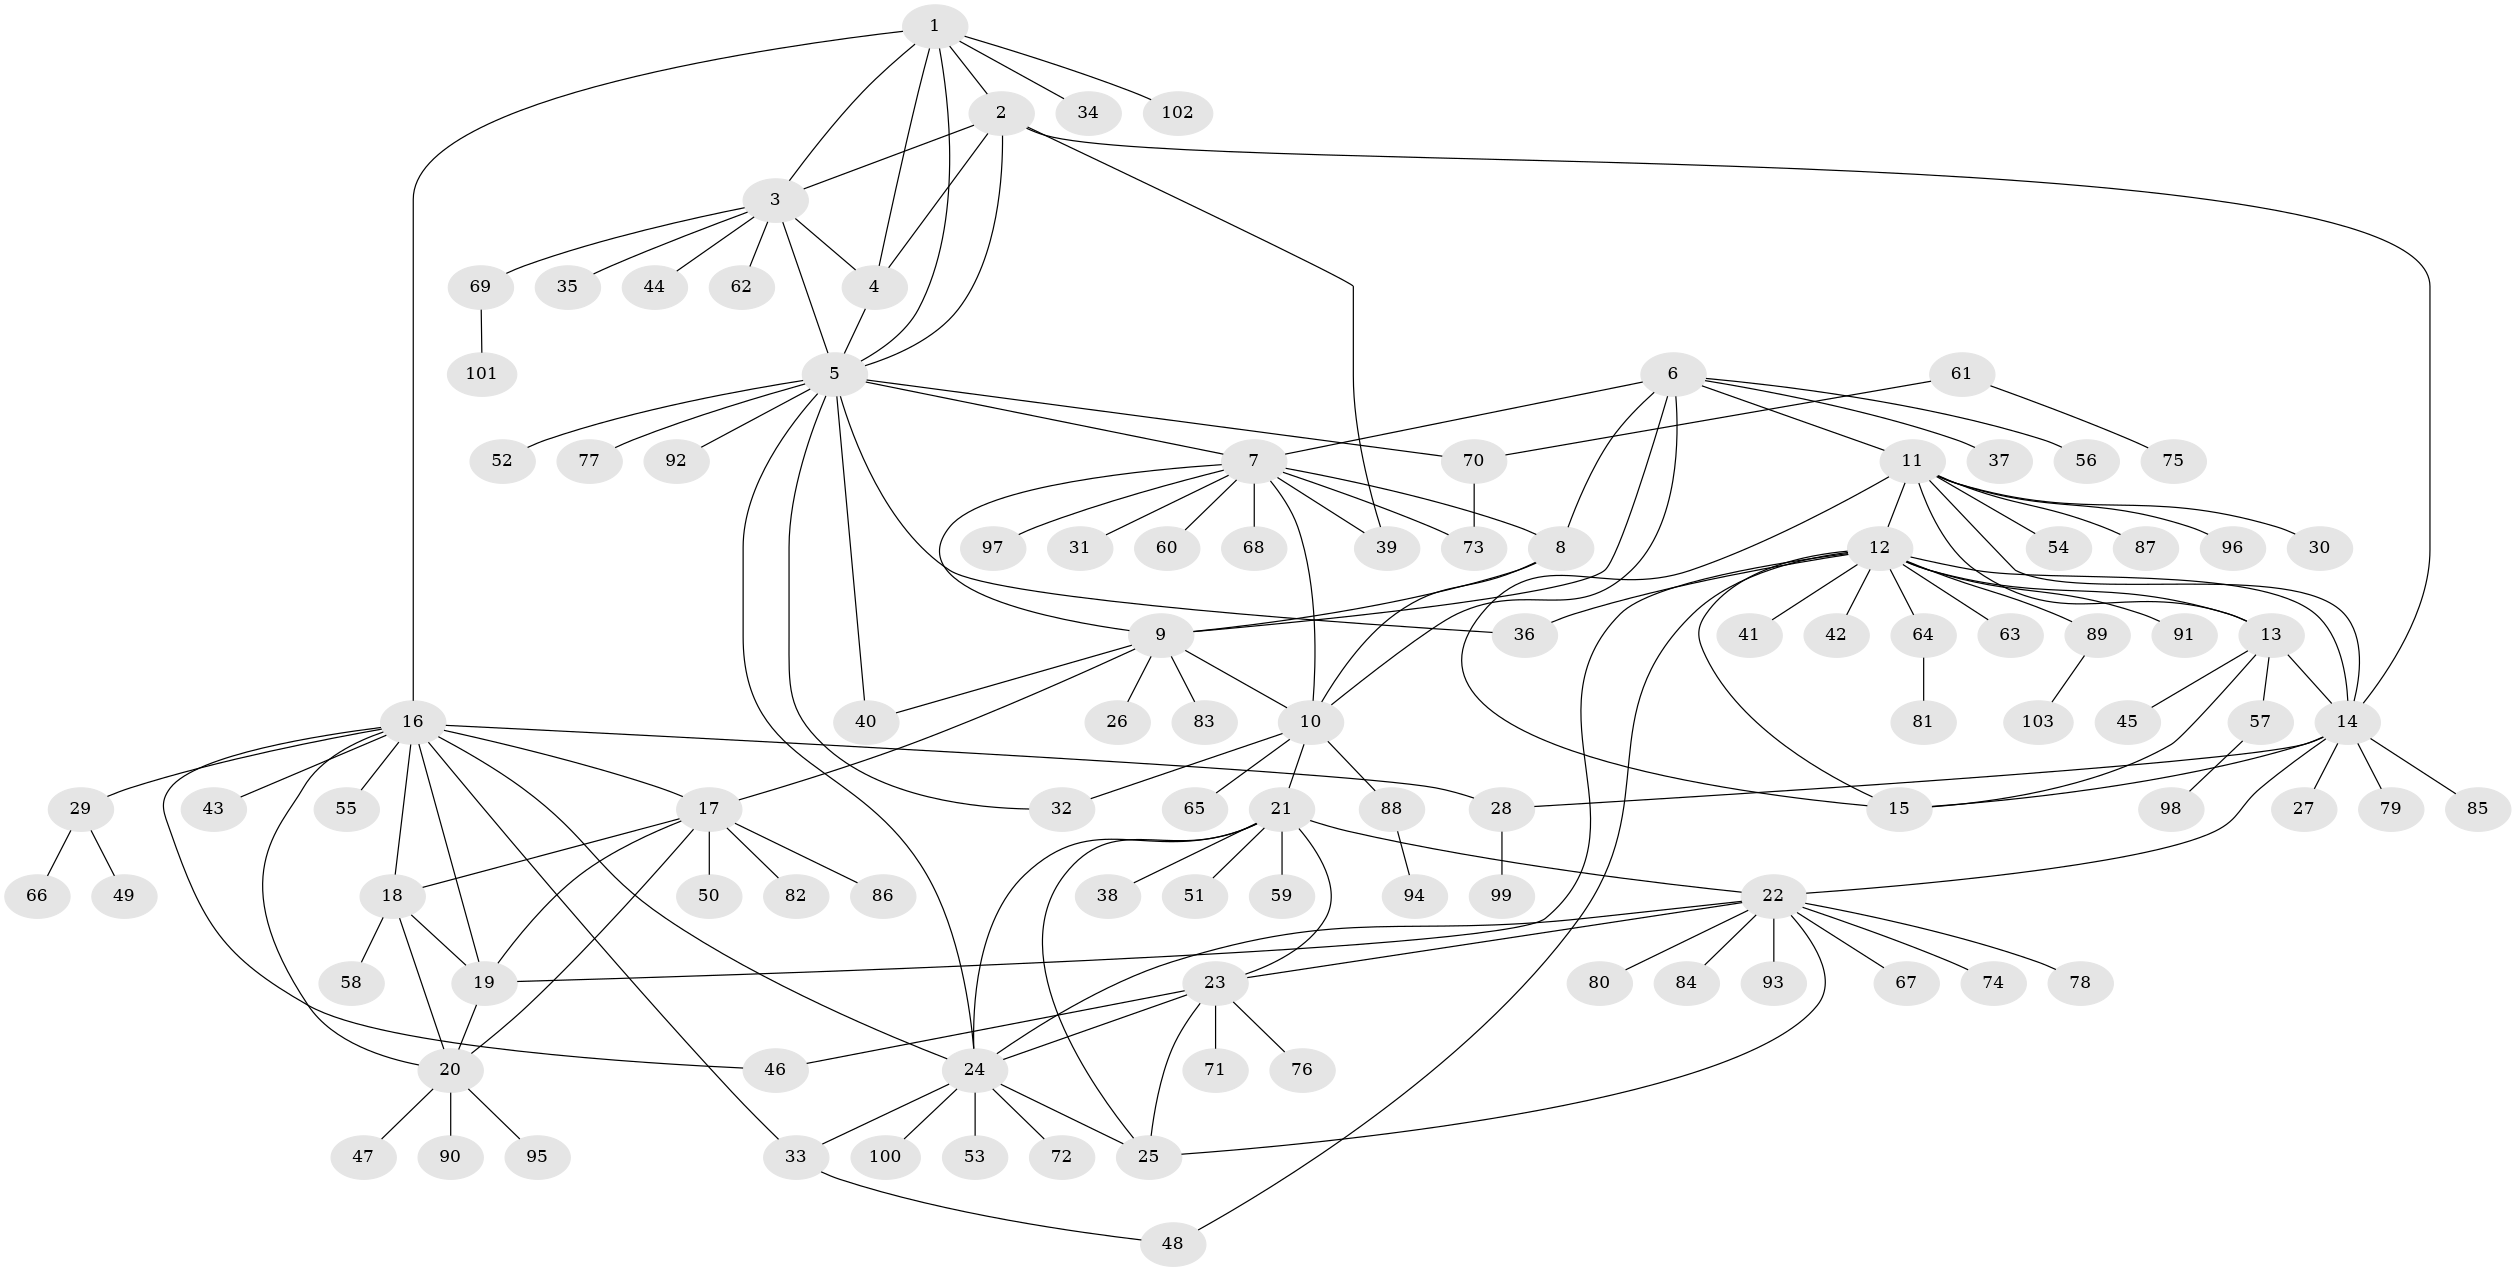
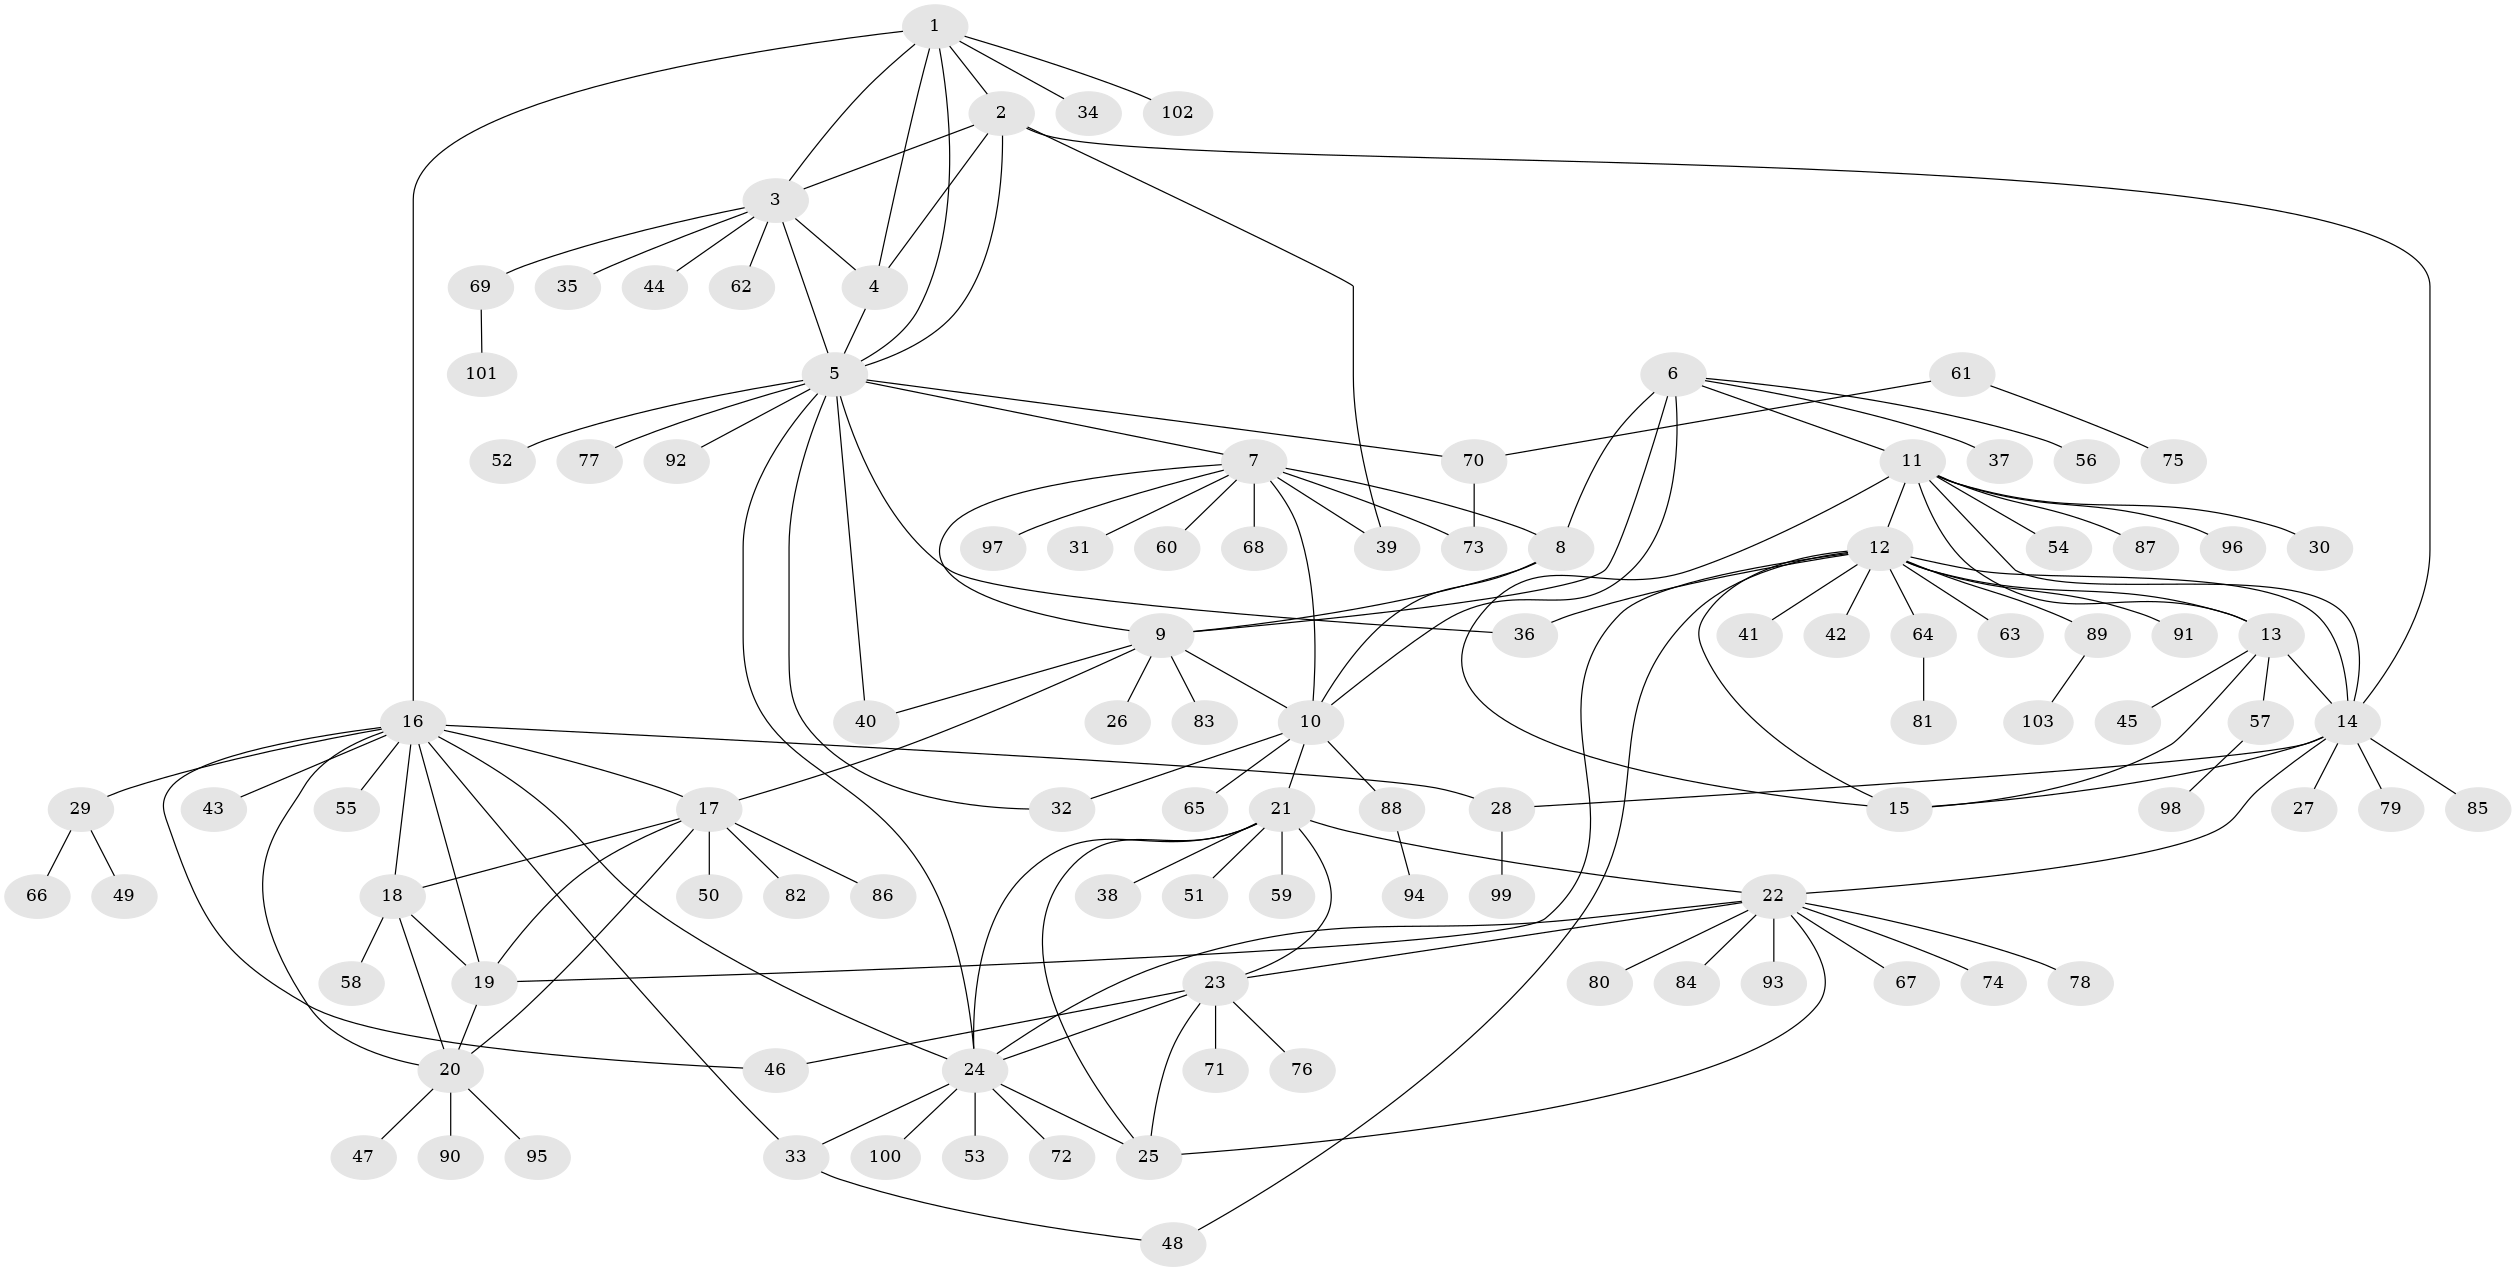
(1464, 418) -> none
